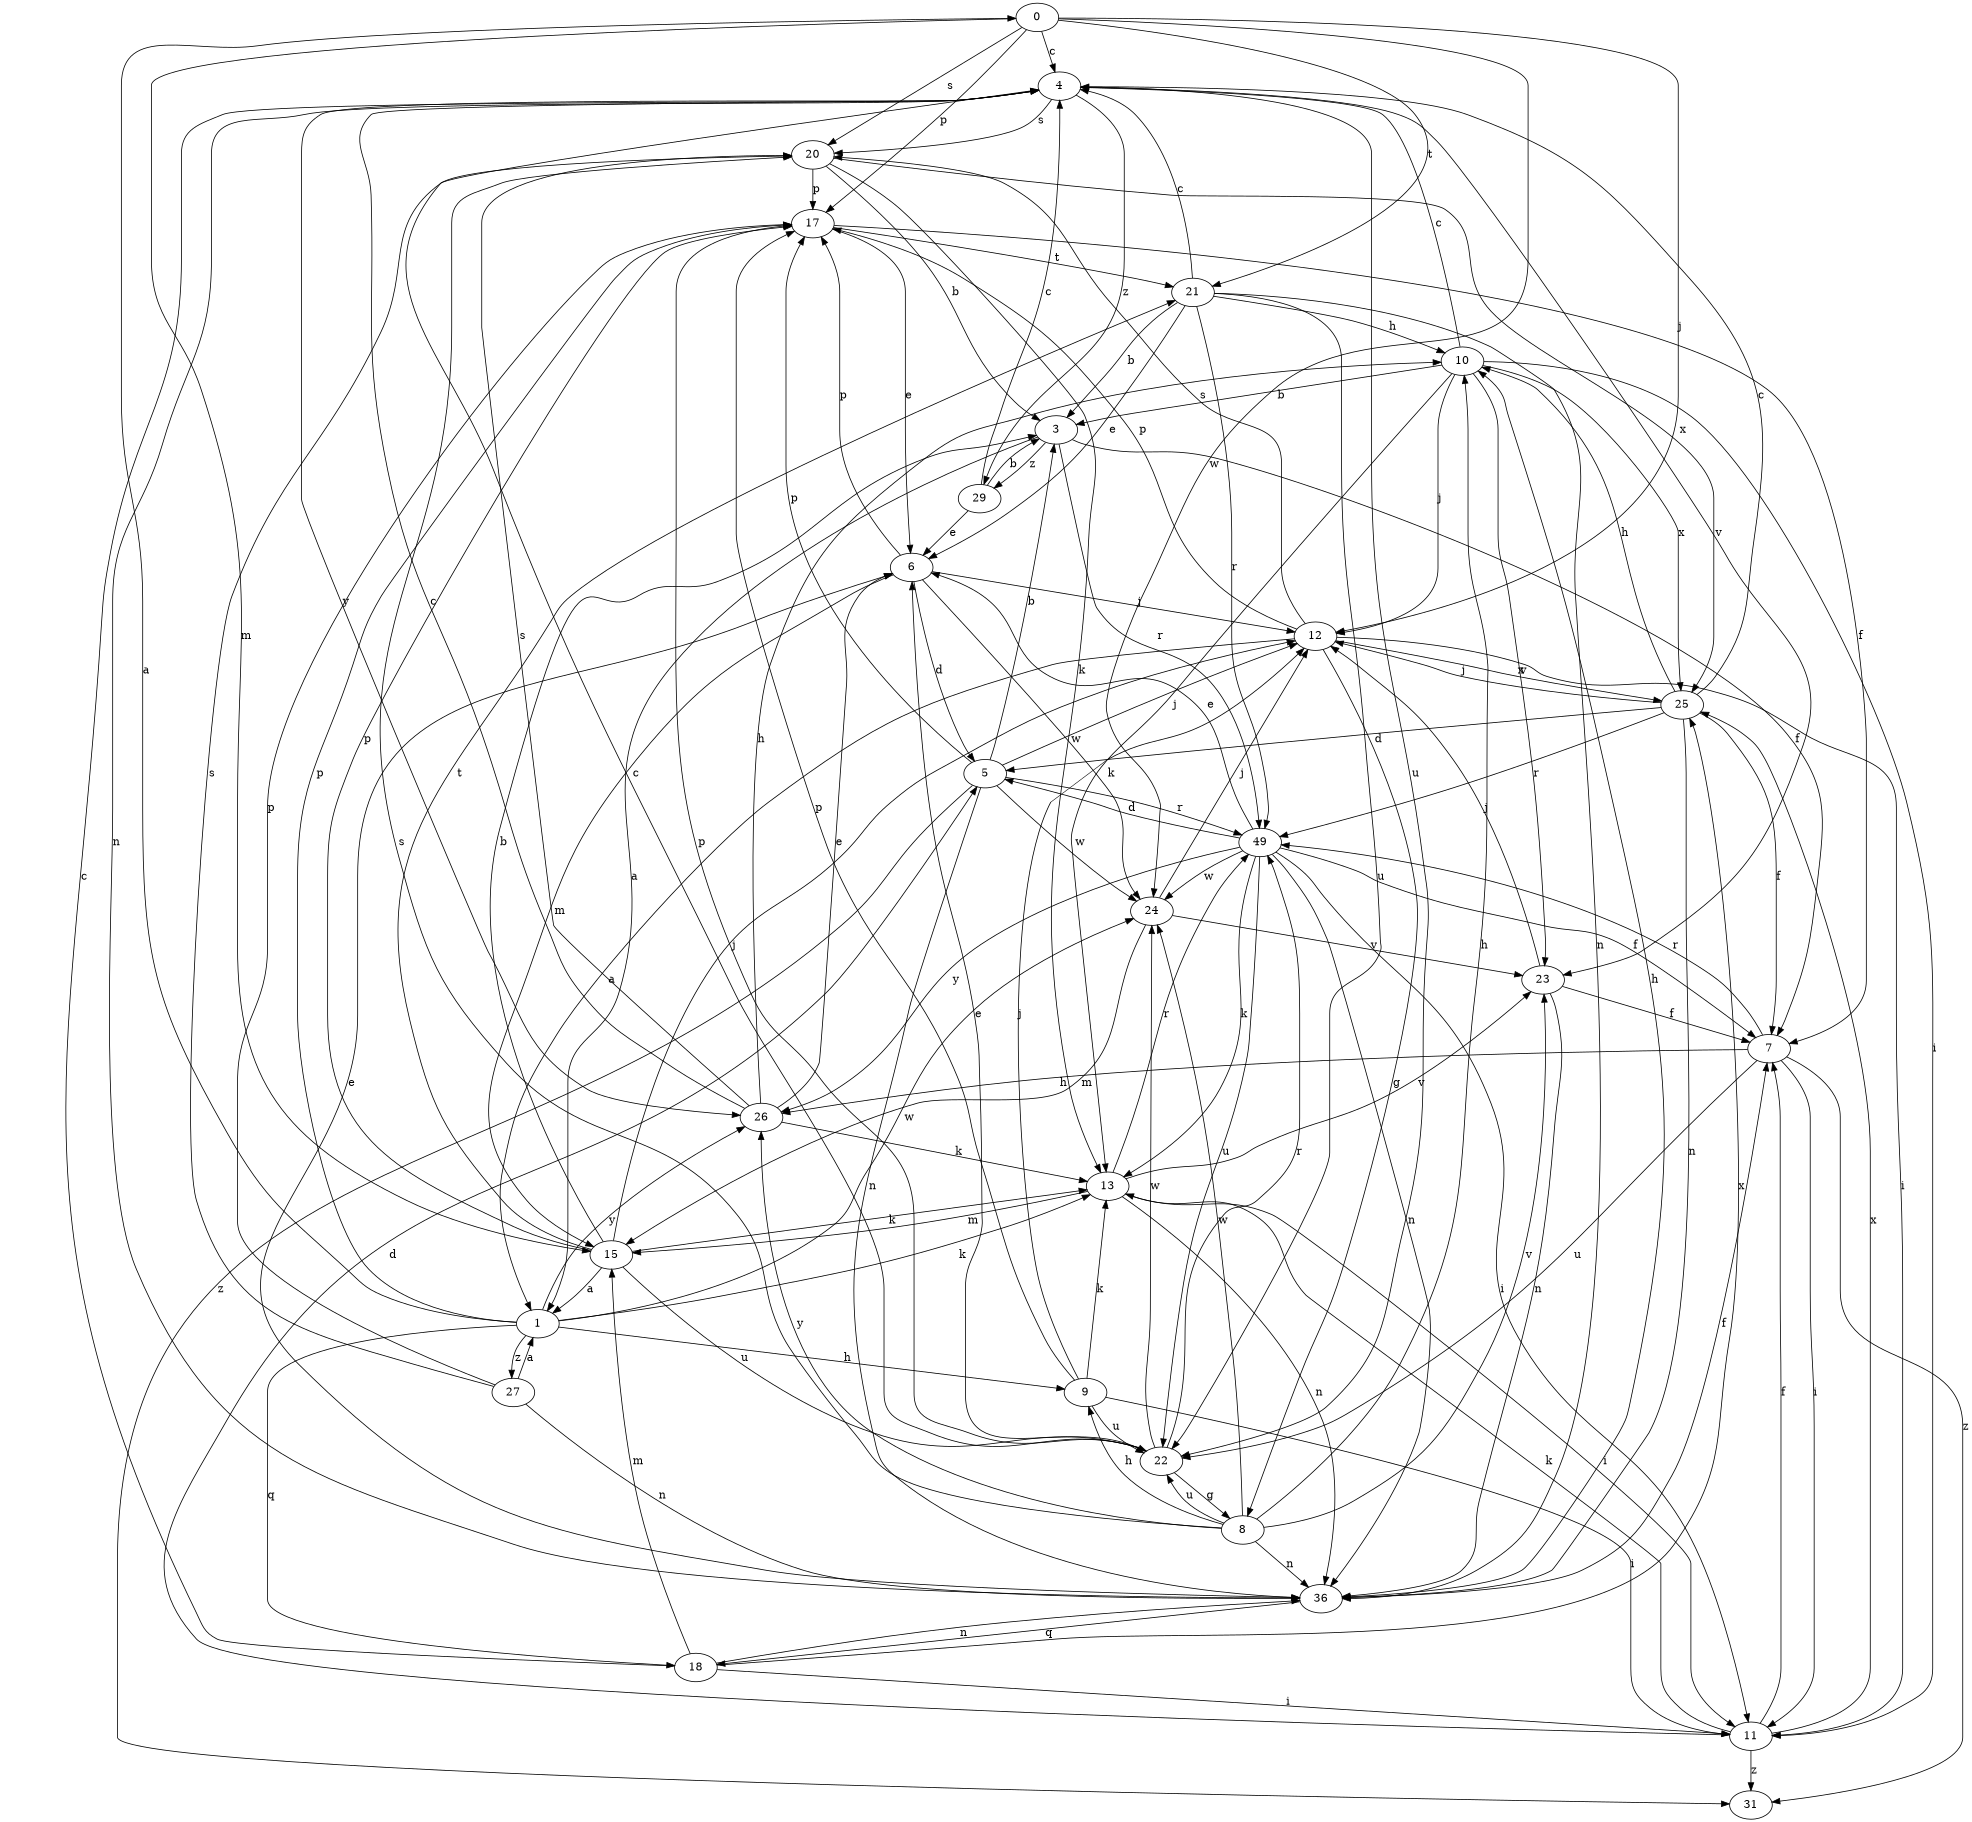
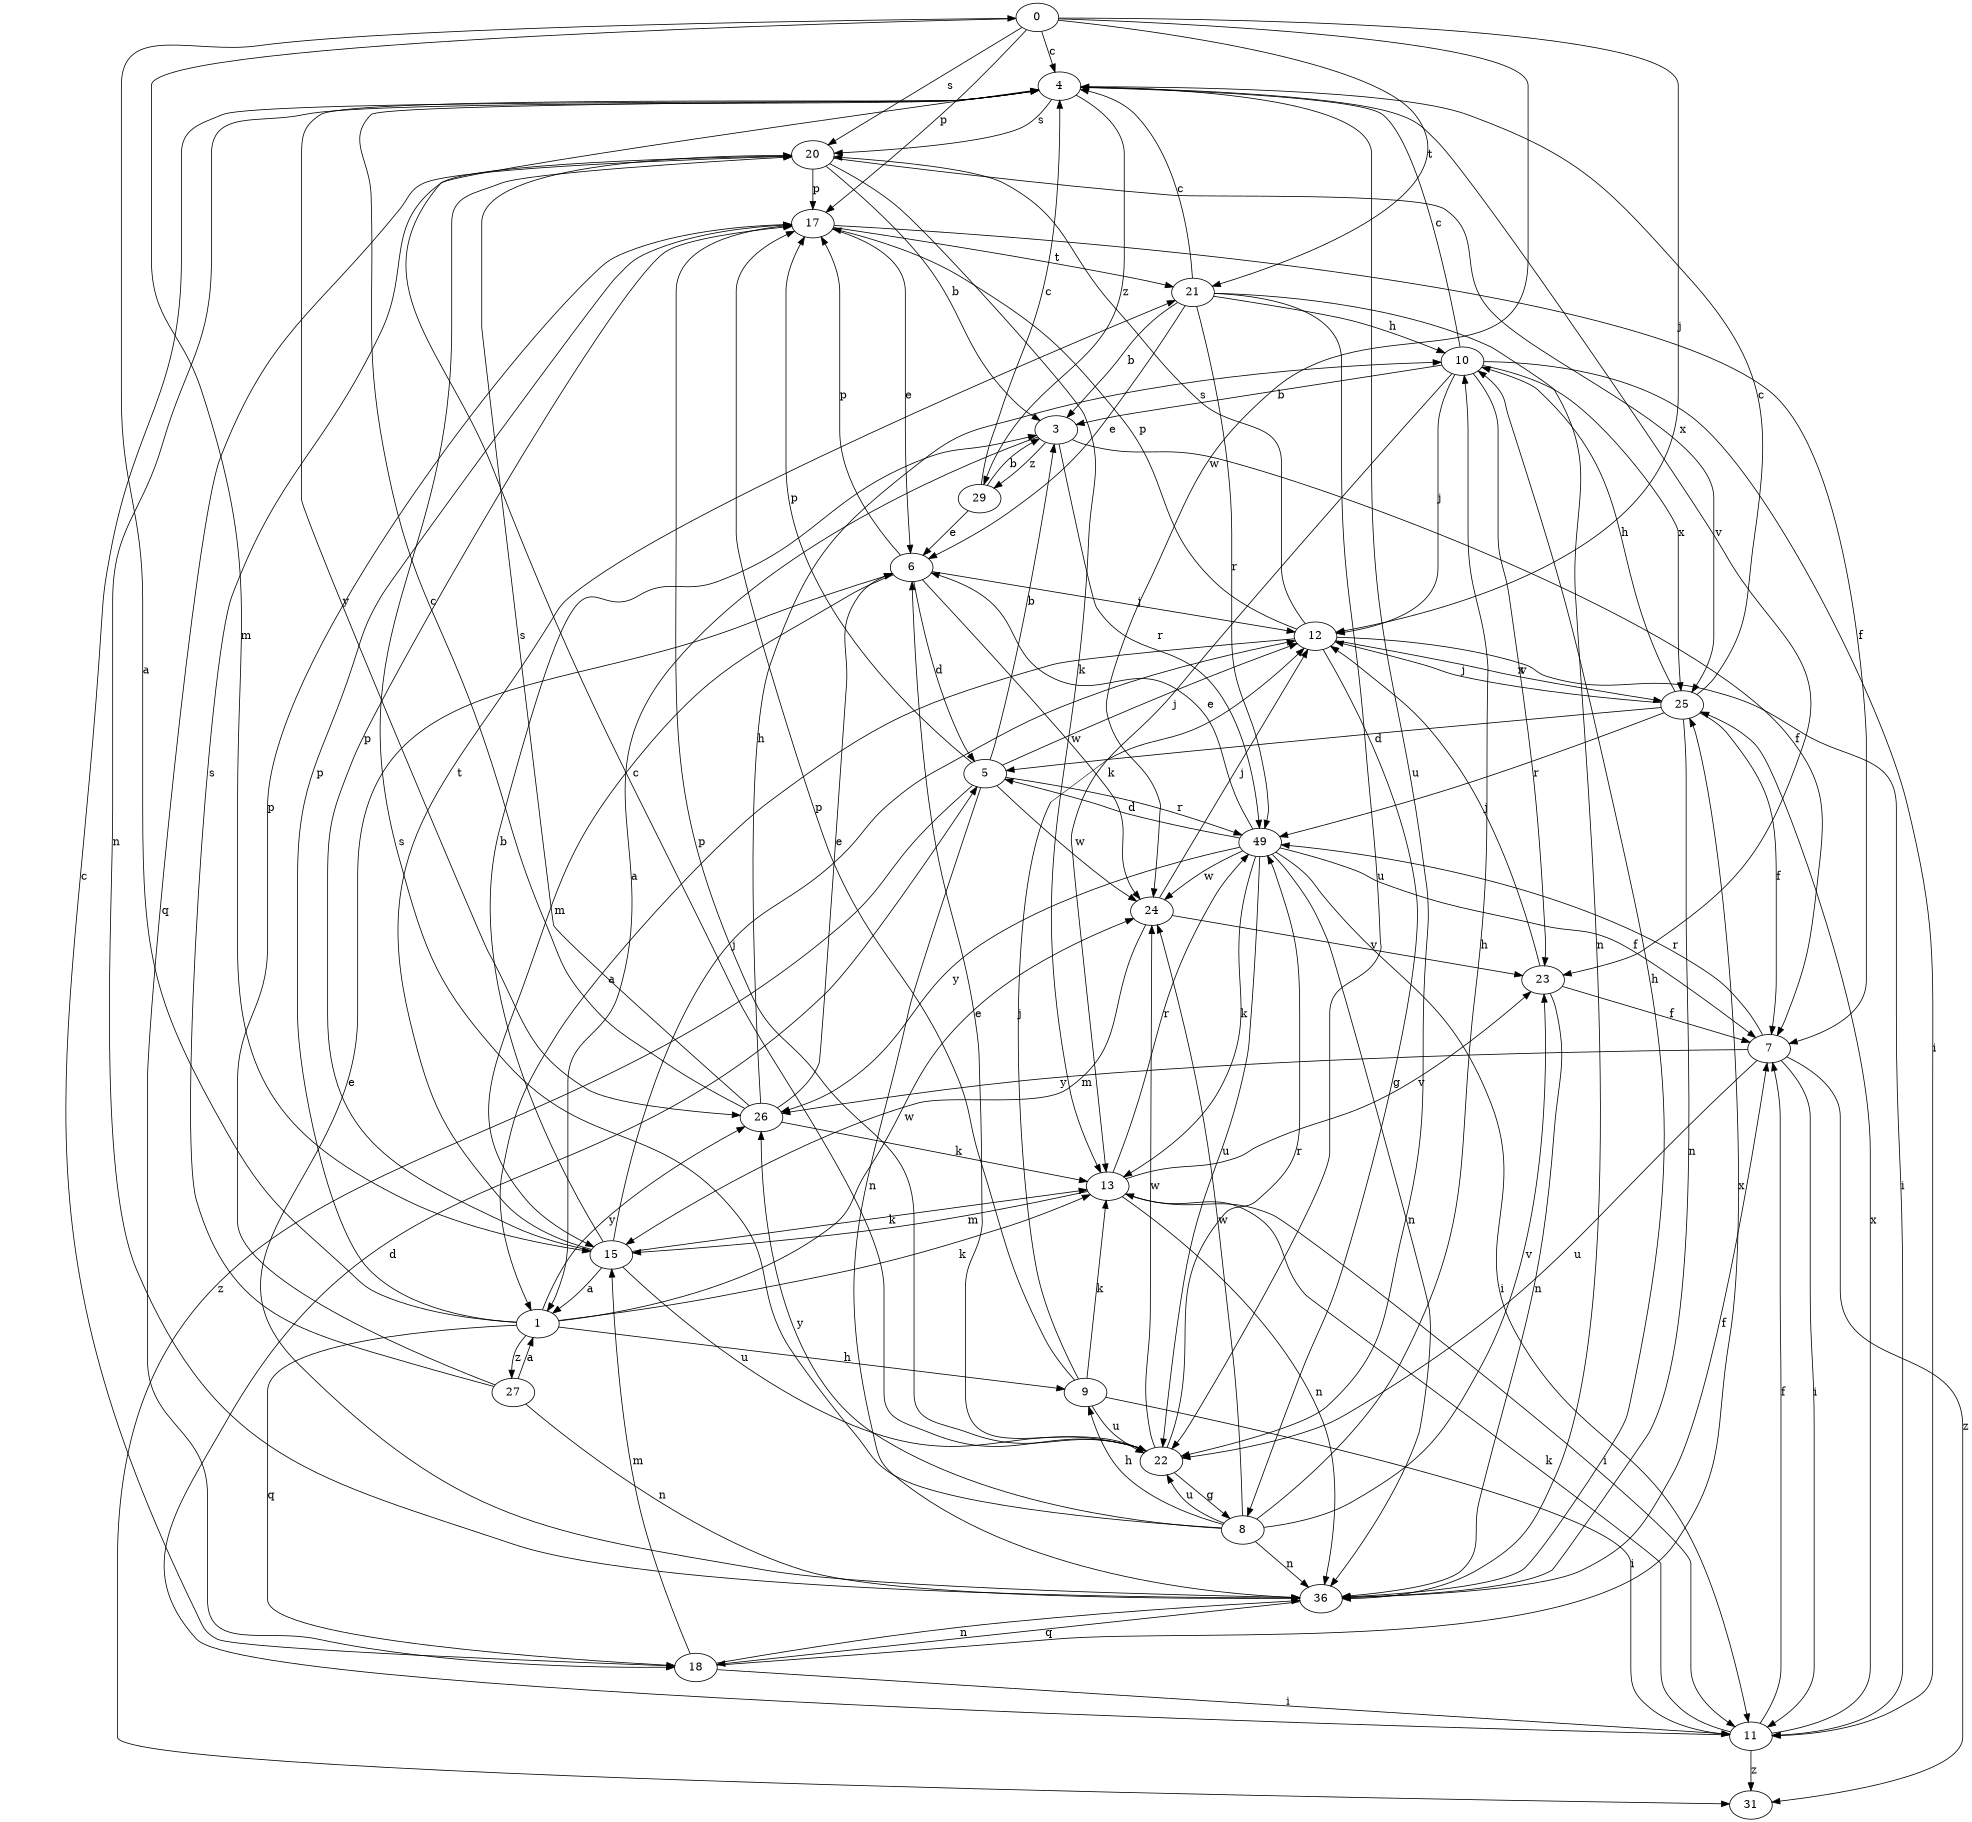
none -> (159, 919)
(1064, 1083) -> (1064, 1083)
